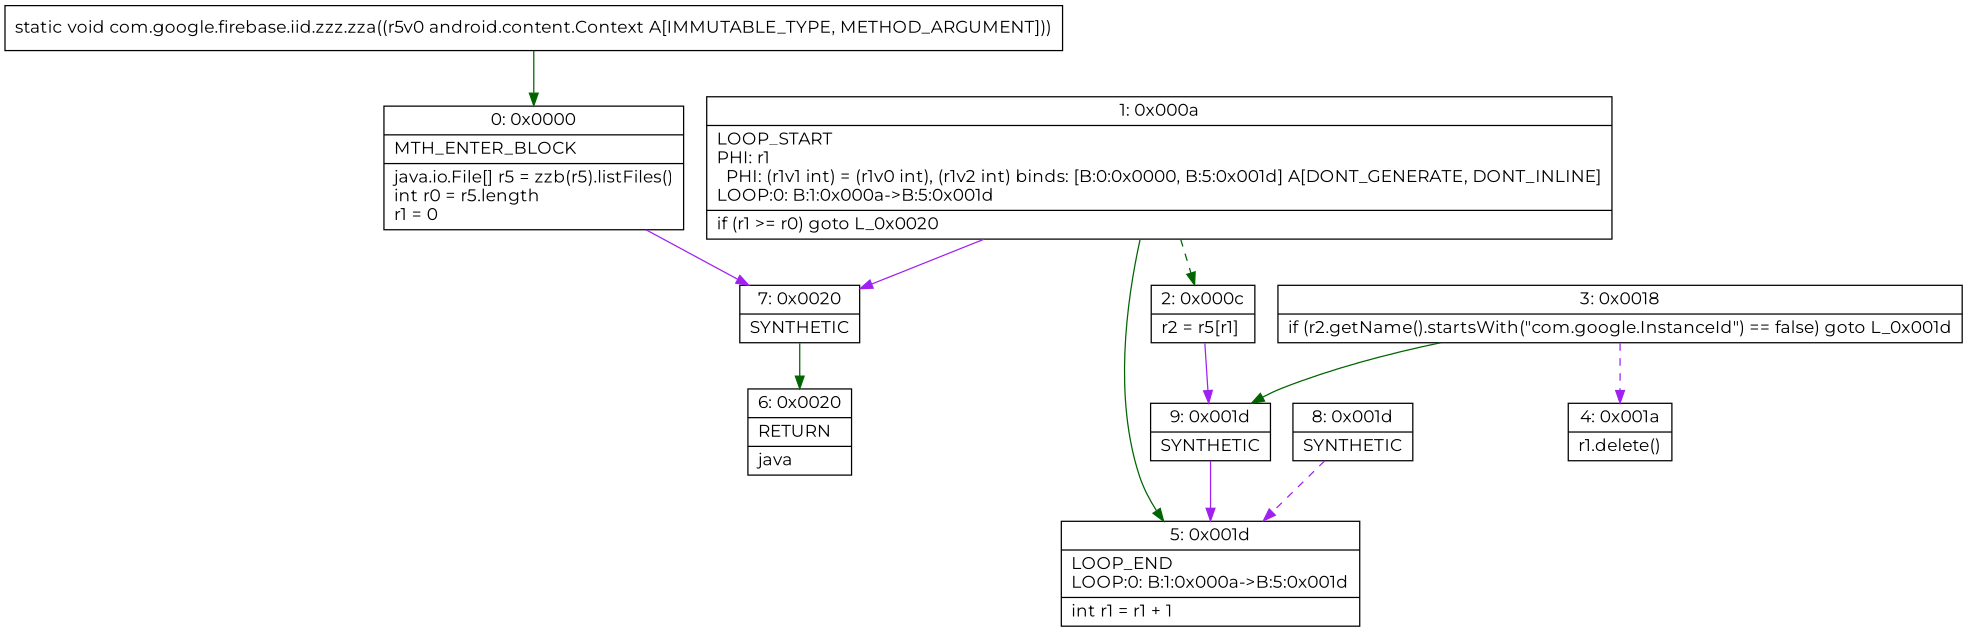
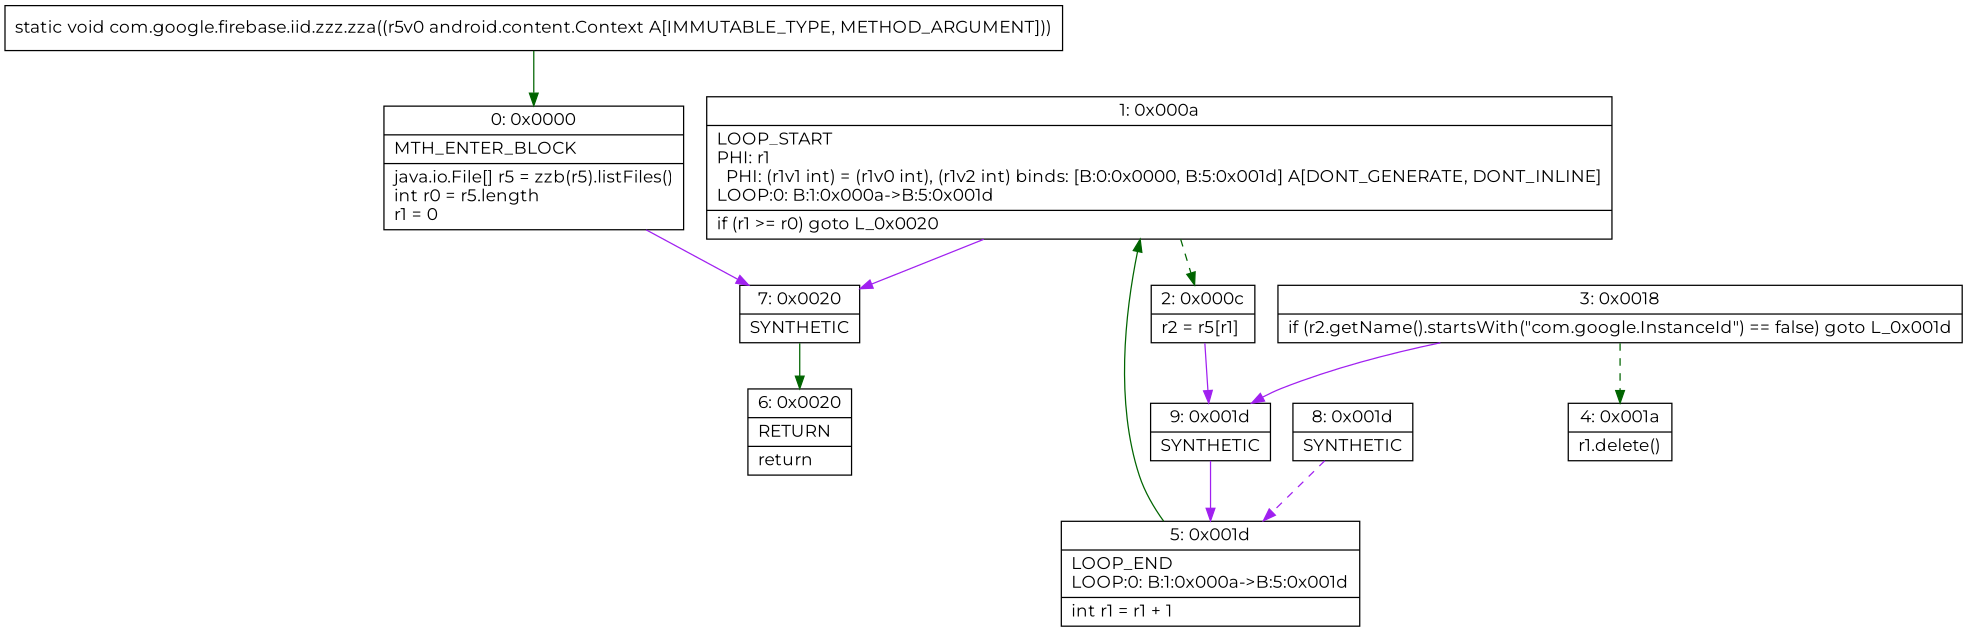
(1350, 365) -> (1350, 365)
(1620, 367) -> (1620, 367)
(1125, 377) -> (1125, 390)
(775, 460) -> (786, 460)
